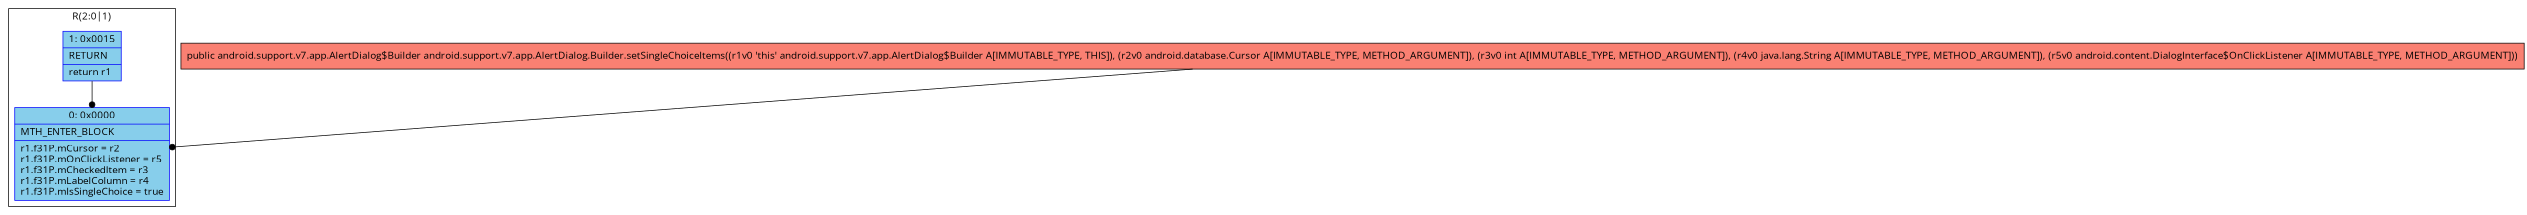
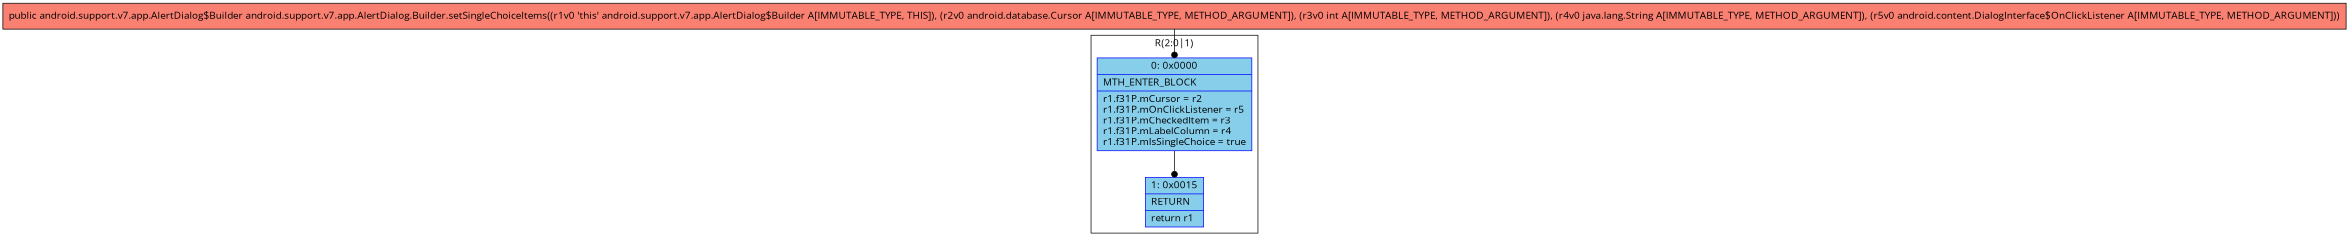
(92, 91) -> (1174, 161)
